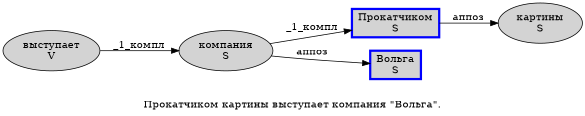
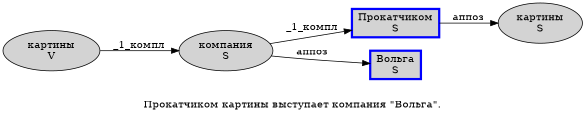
(51, 51) -> (51, 51)
